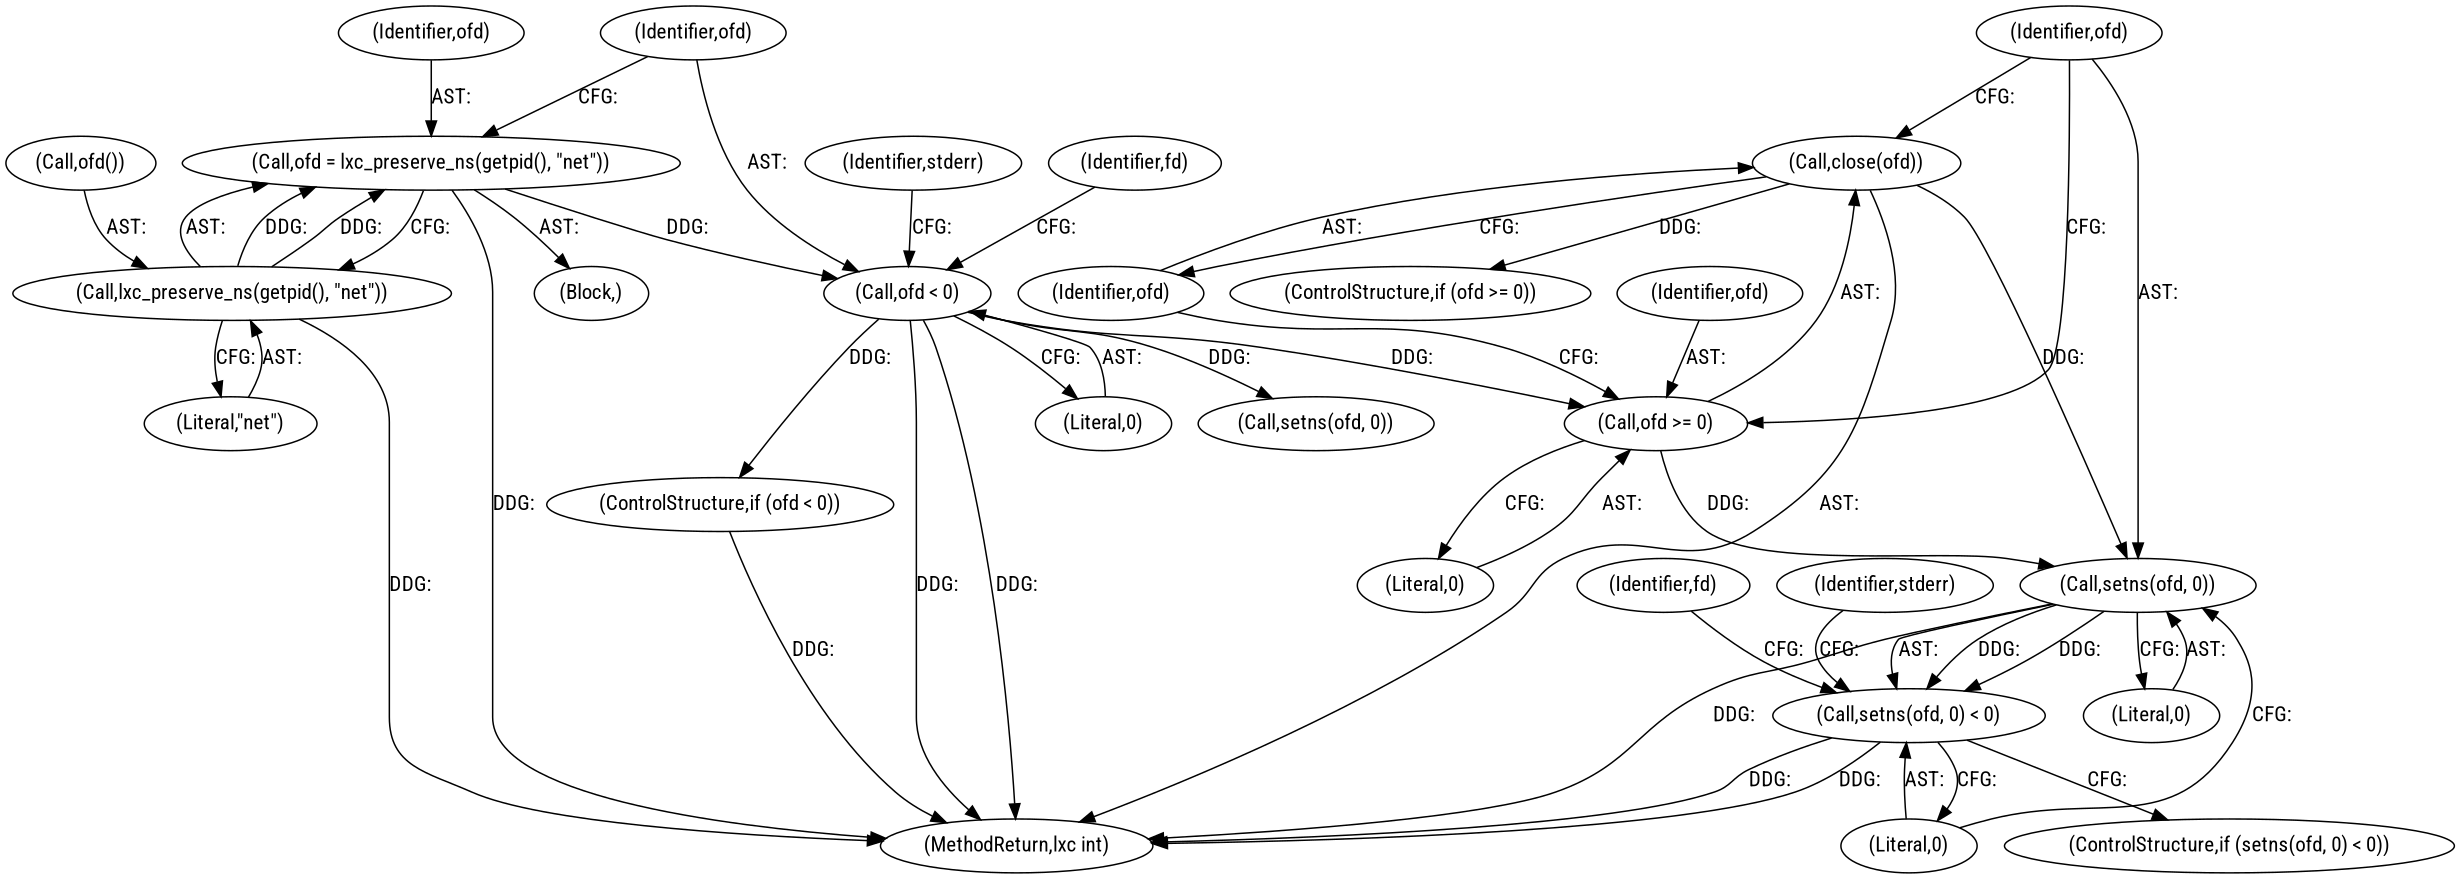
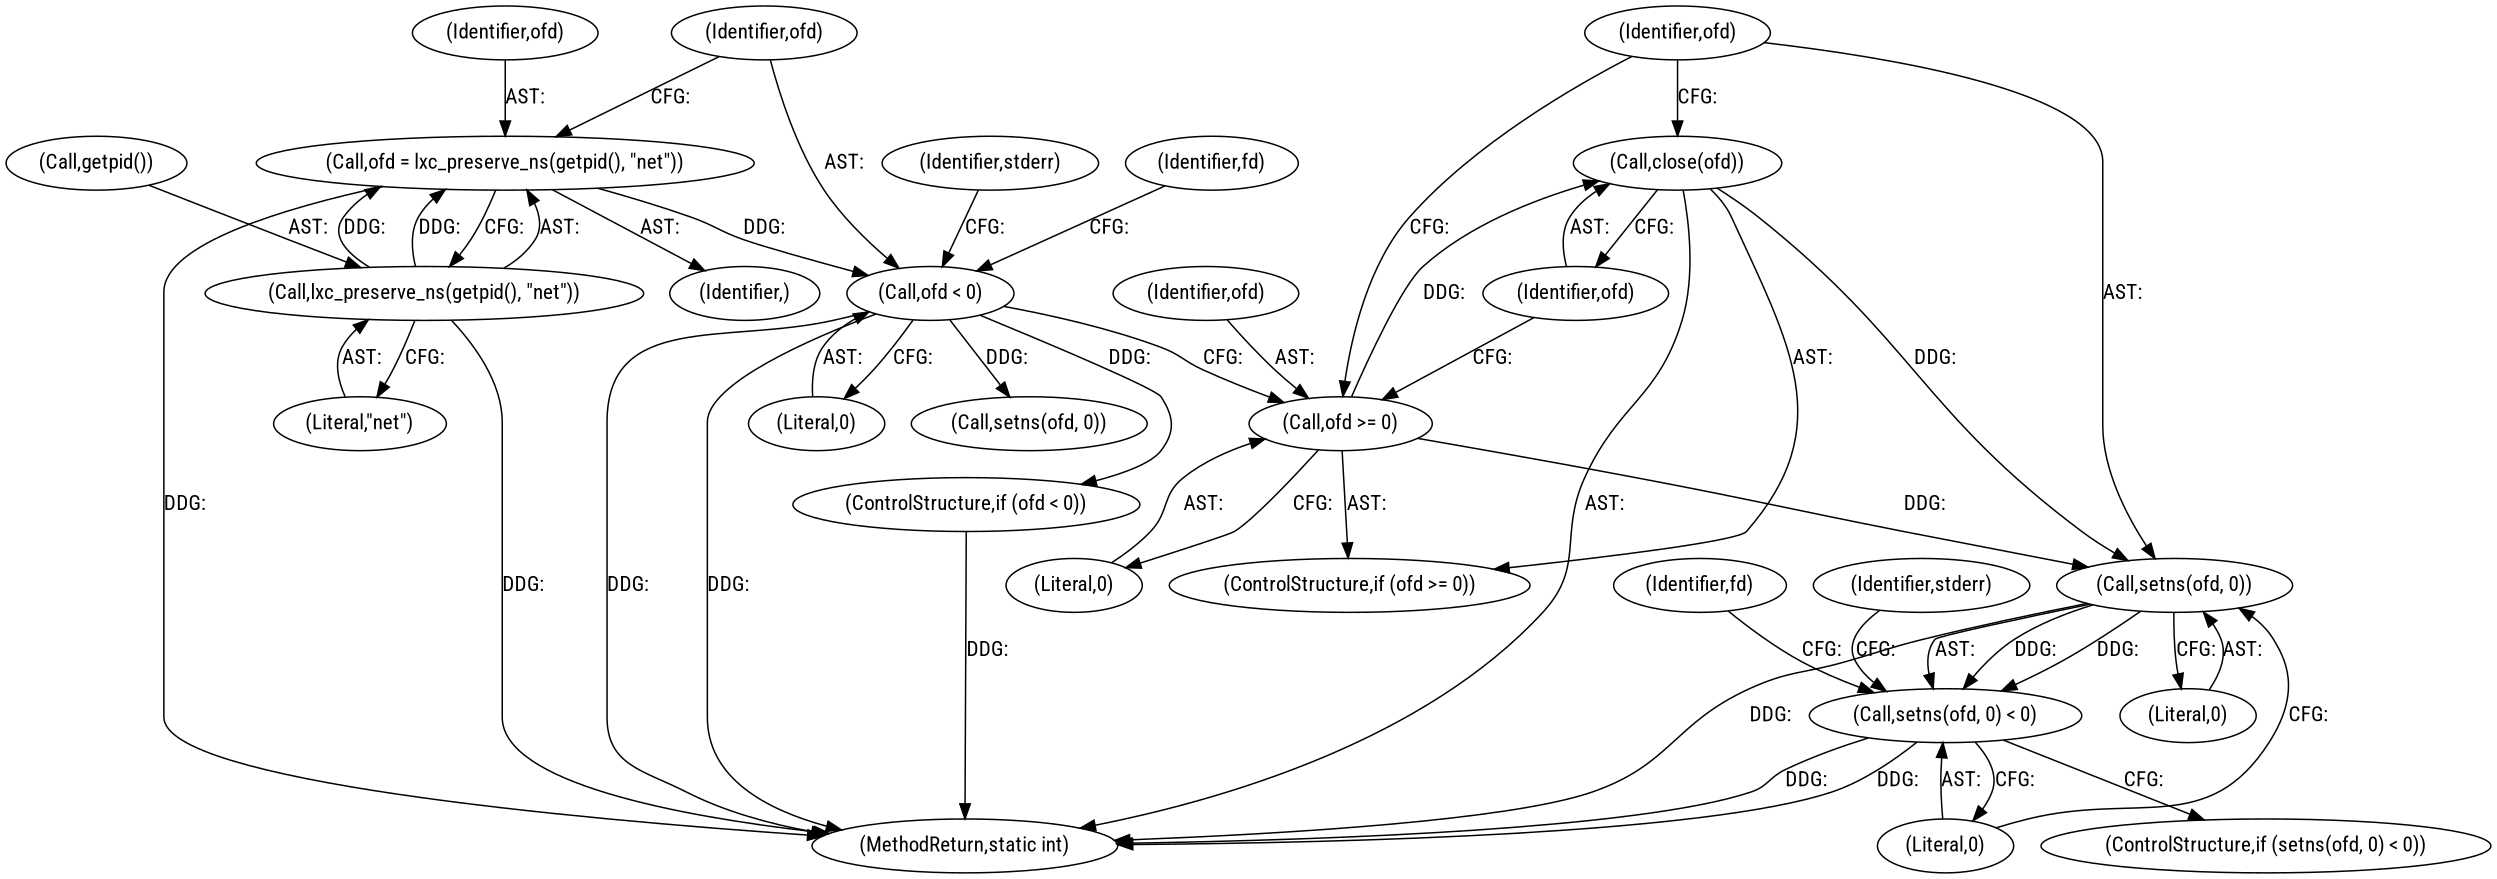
(81, 163) -> (96, 163)
(1682, 228) -> (1815, 359)
(591, 293) -> (745, 293)
(1863, 293) -> (1446, 293)
(1414, 359) -> (1225, 359)
none -> (1345, 497)
(1017, 846) -> (965, 846)
